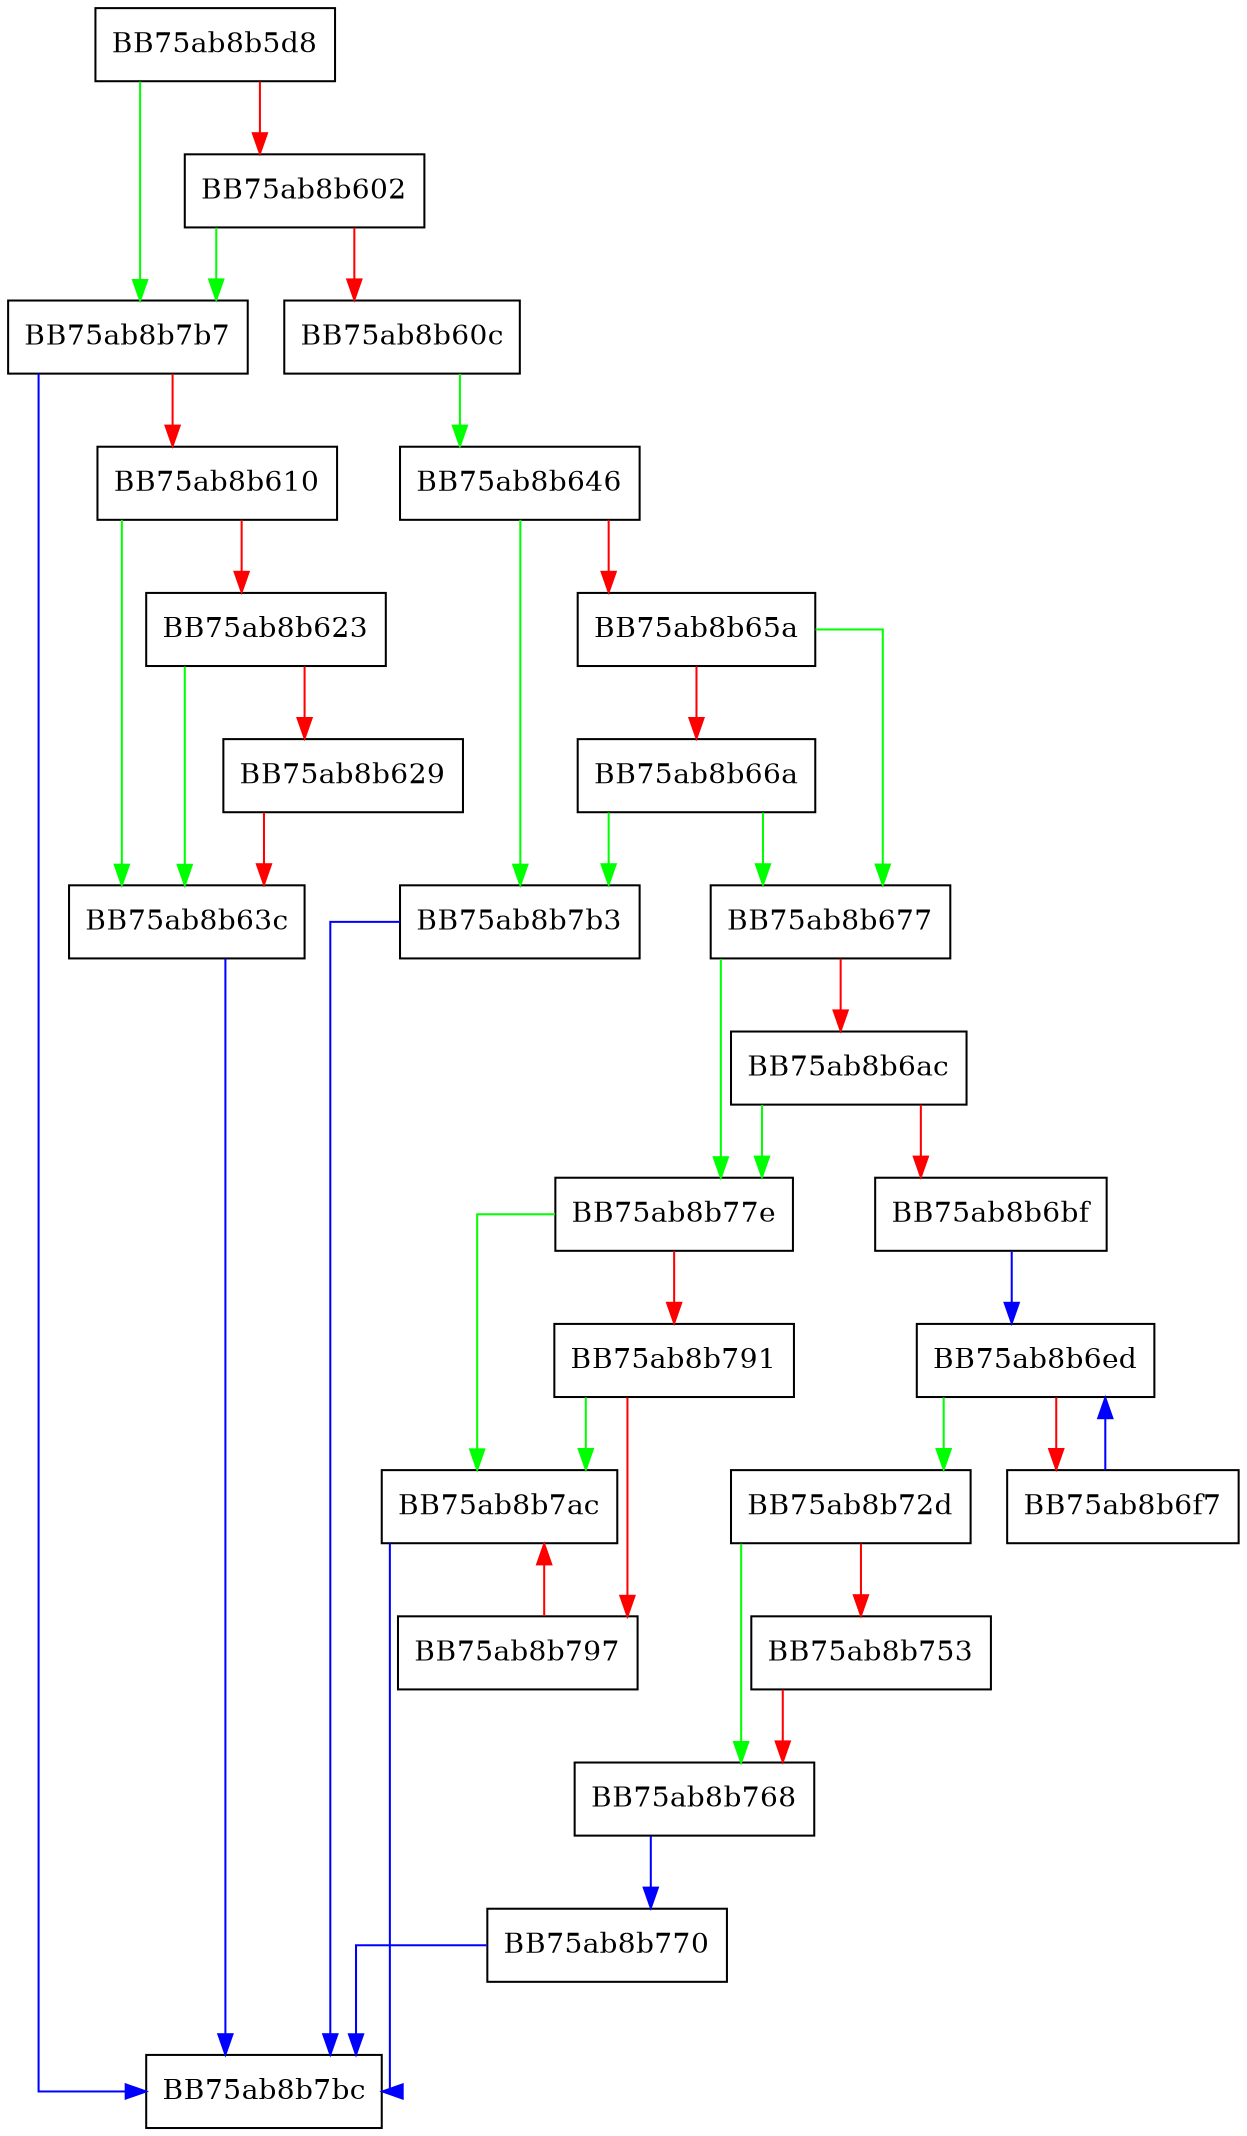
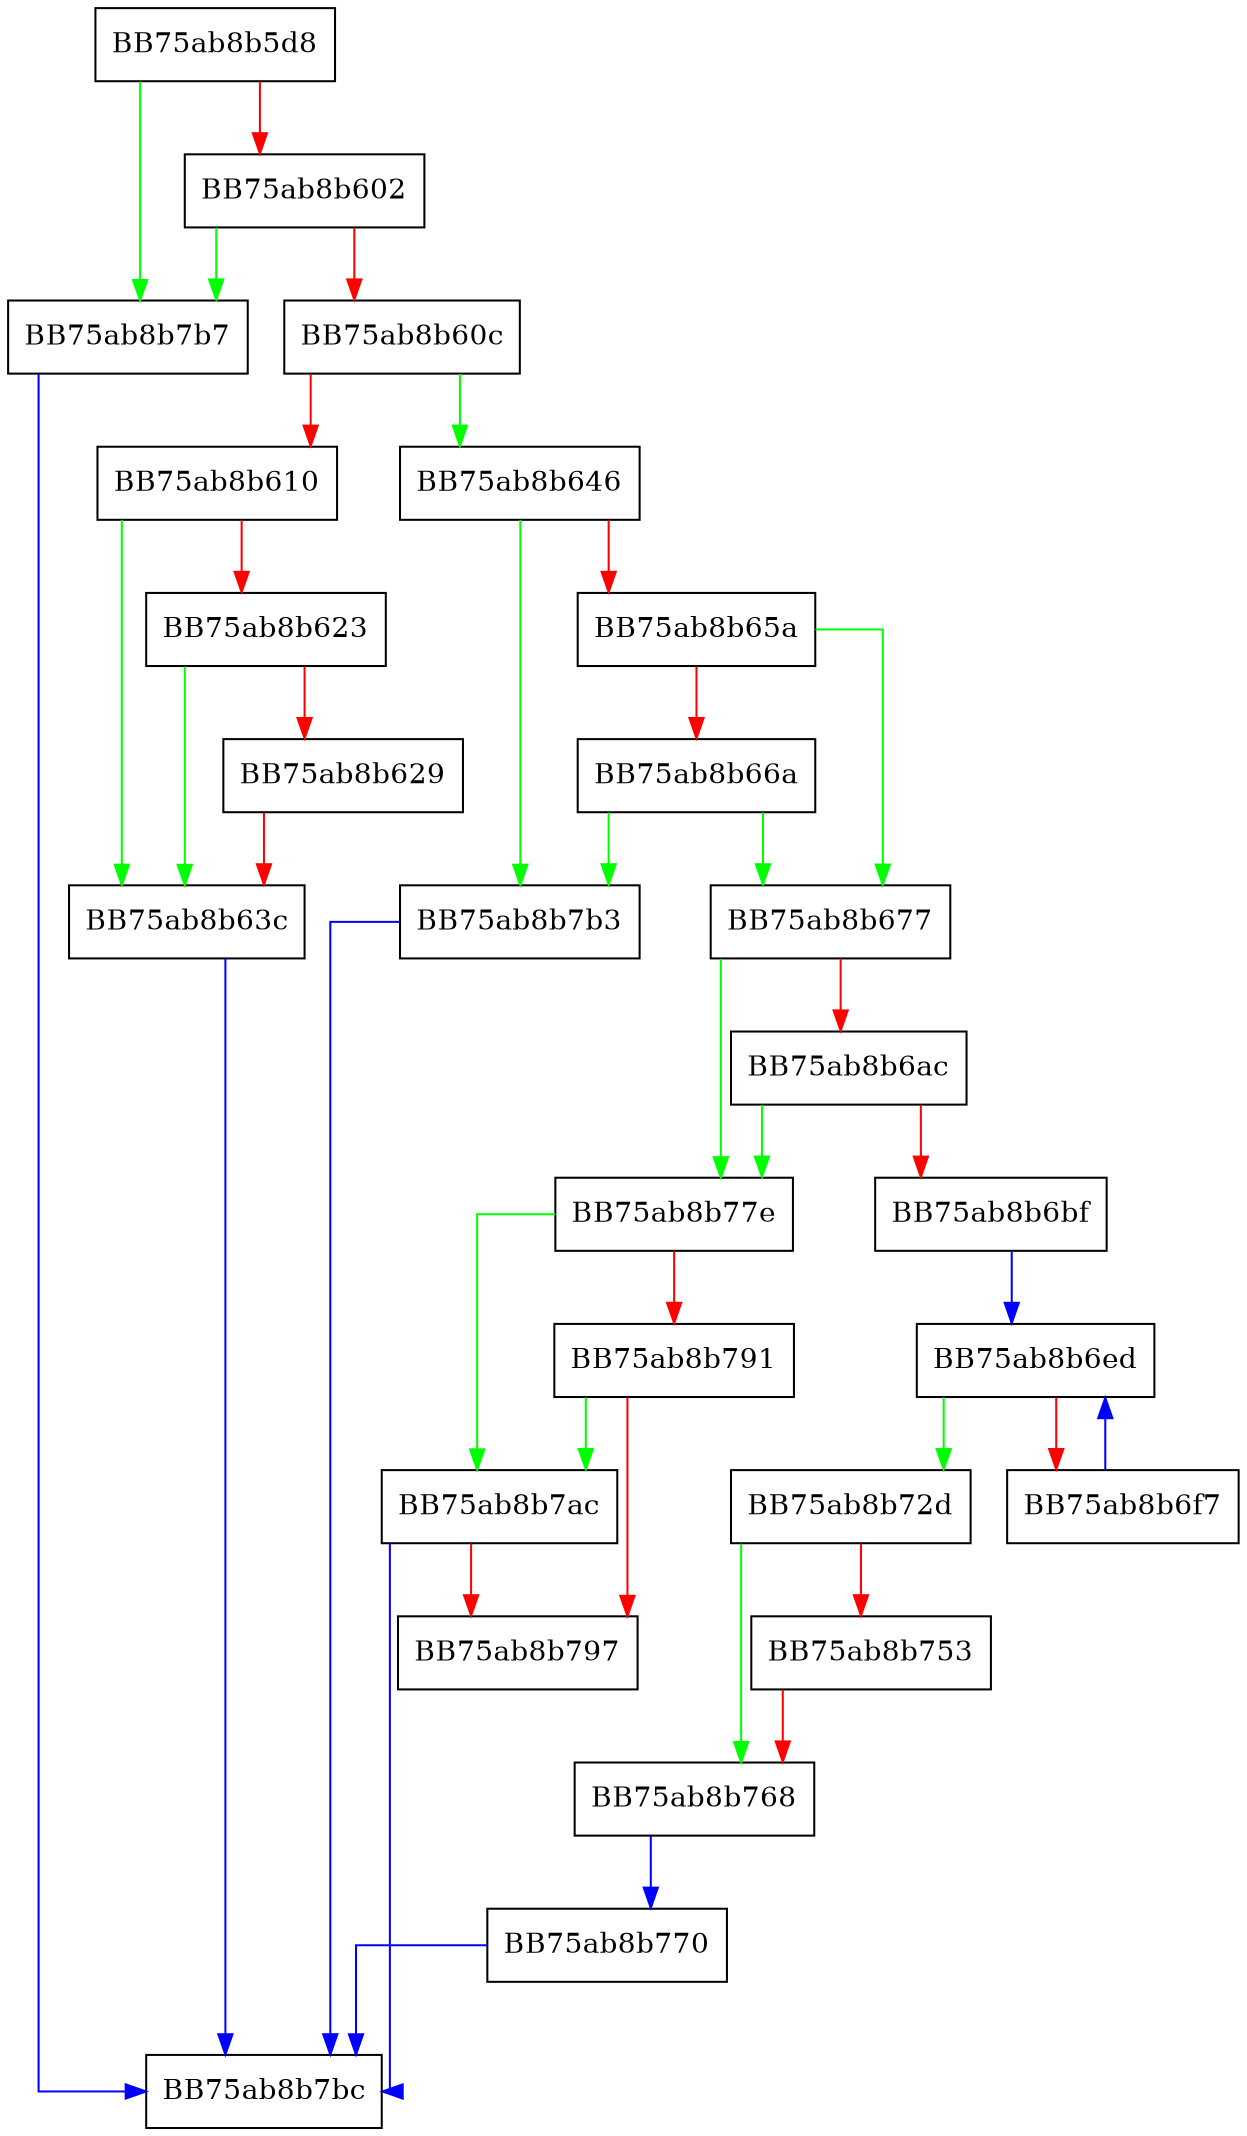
(173, 400) -> (311, 400)
(544, 1590) -> (471, 1569)
